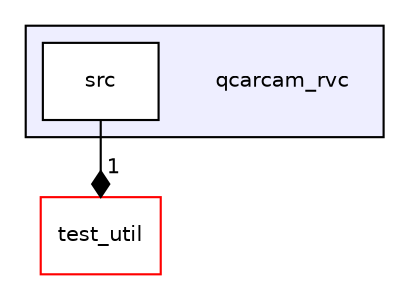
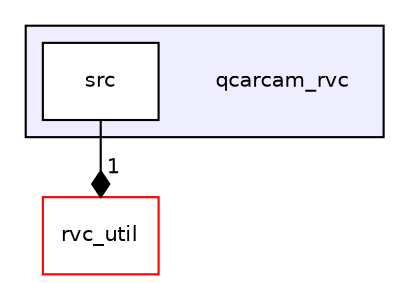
(101, 236) -> (101, 236)
